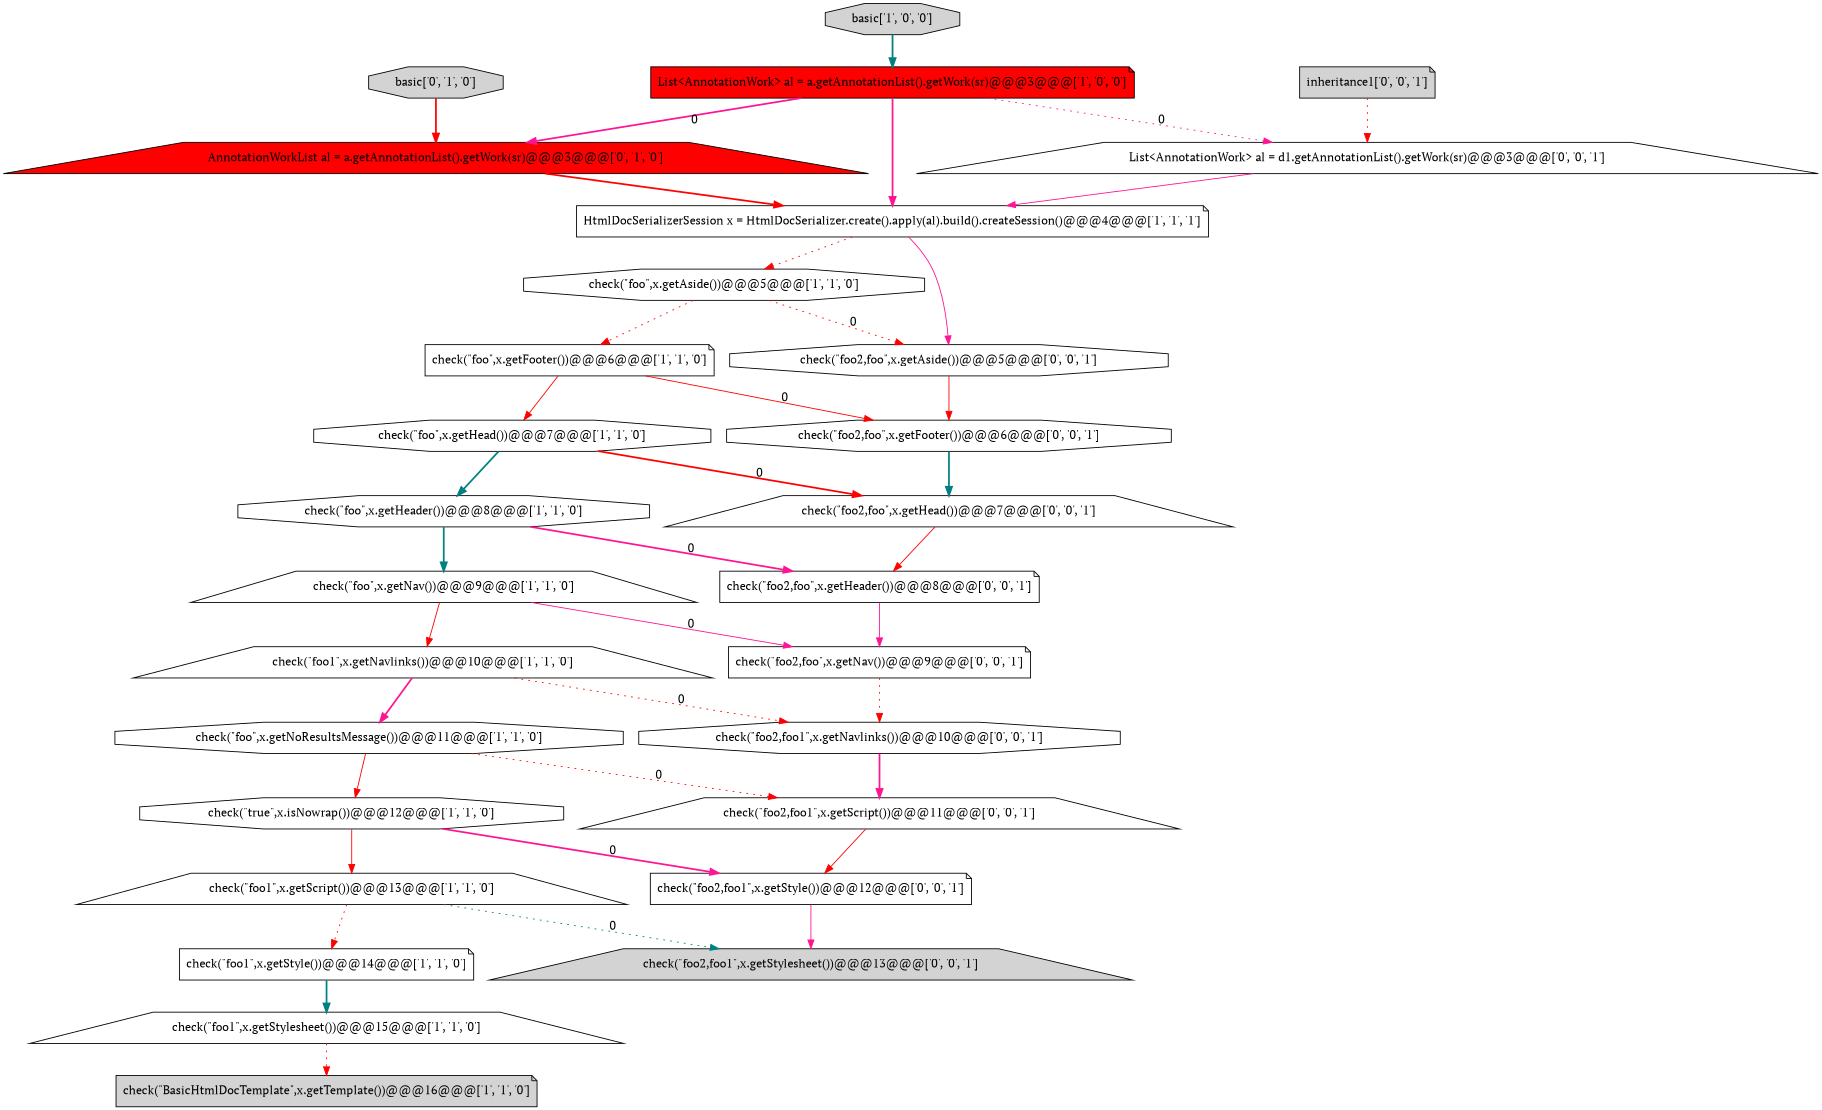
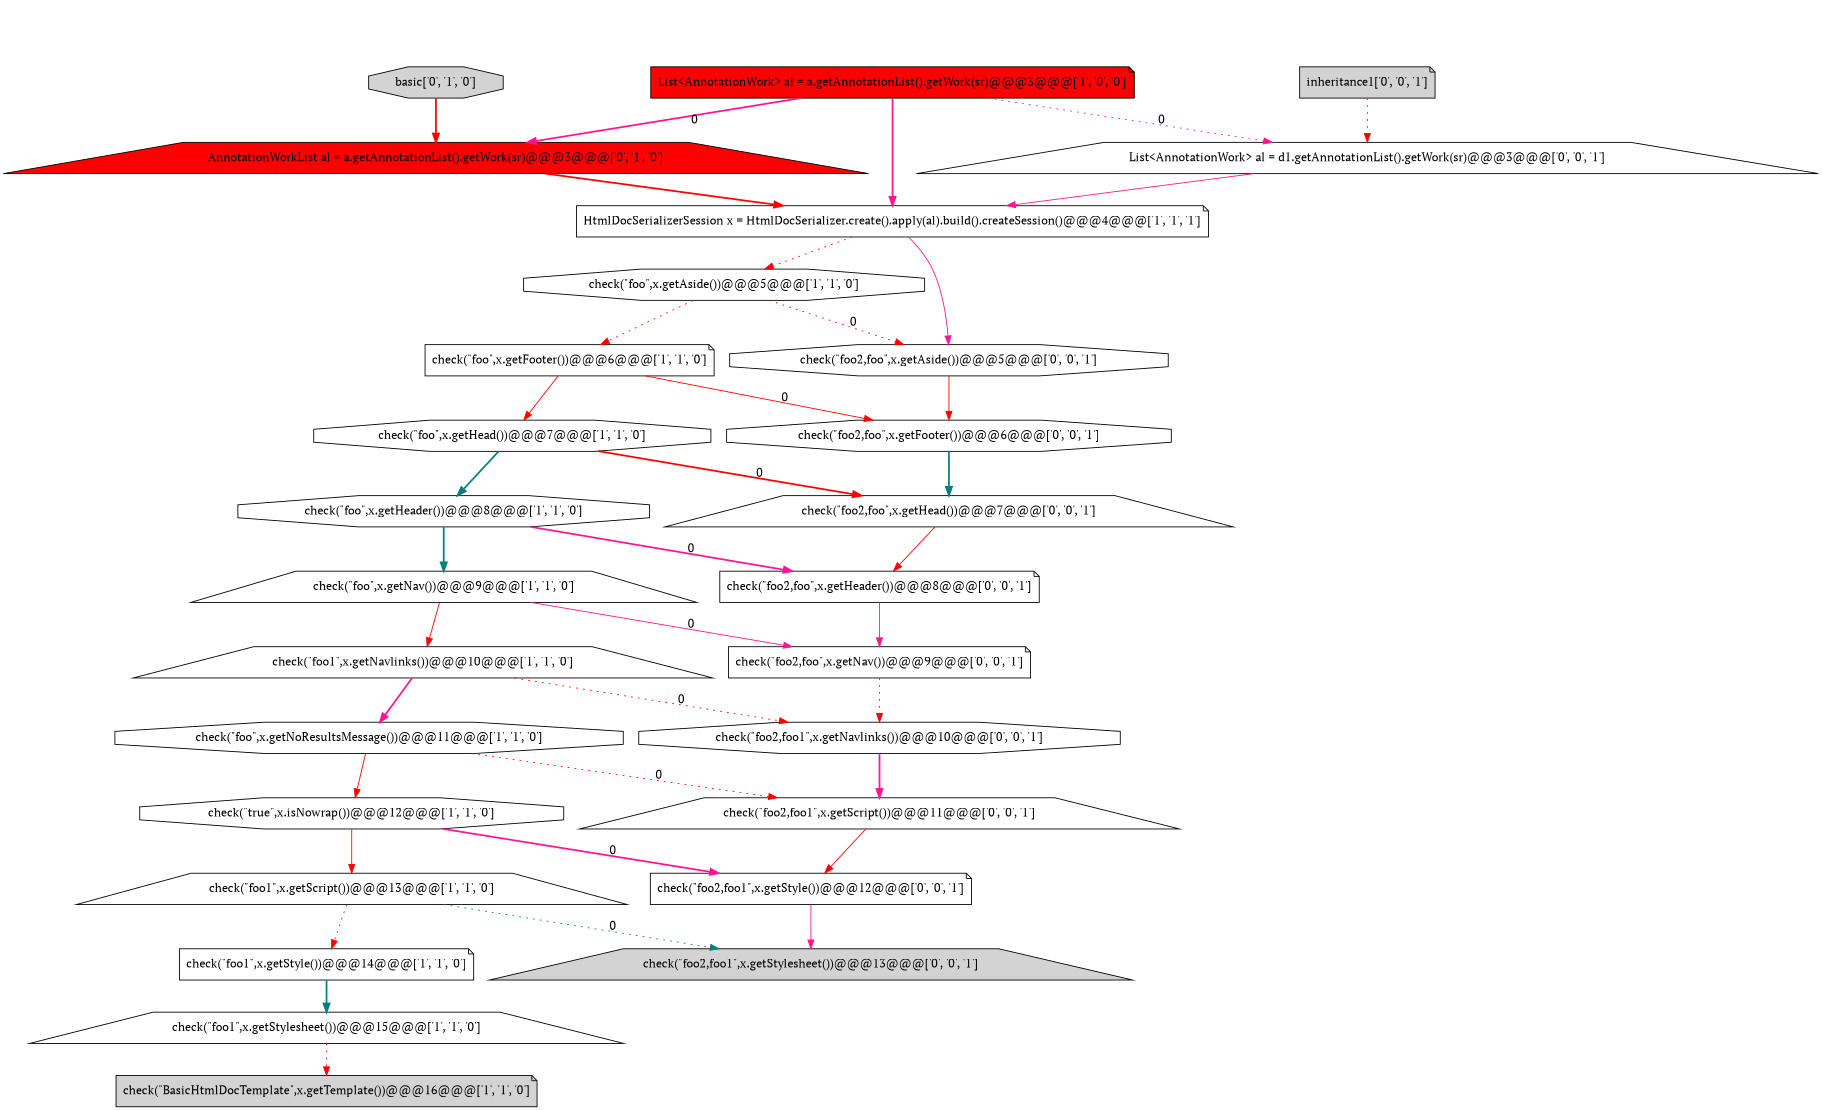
(893, 19) -> none
